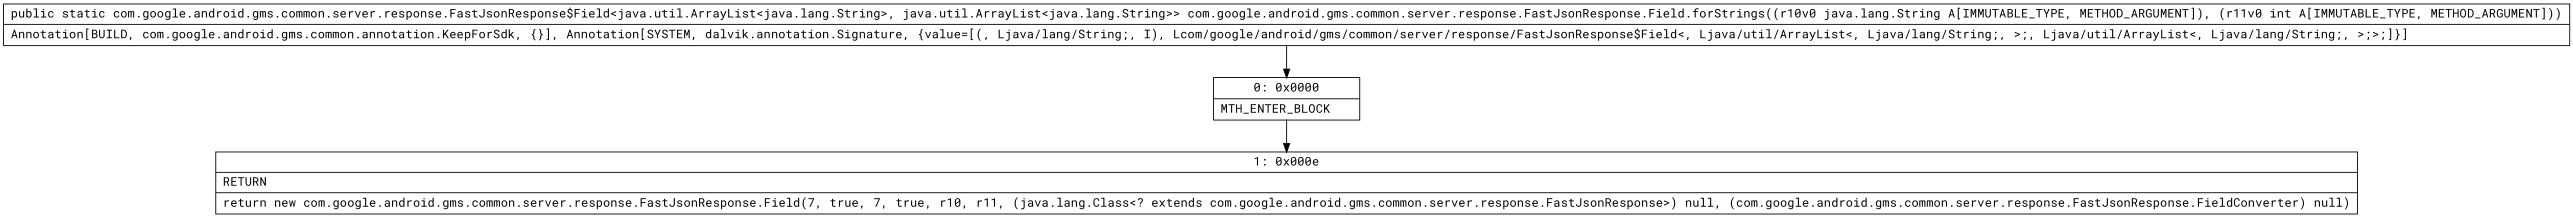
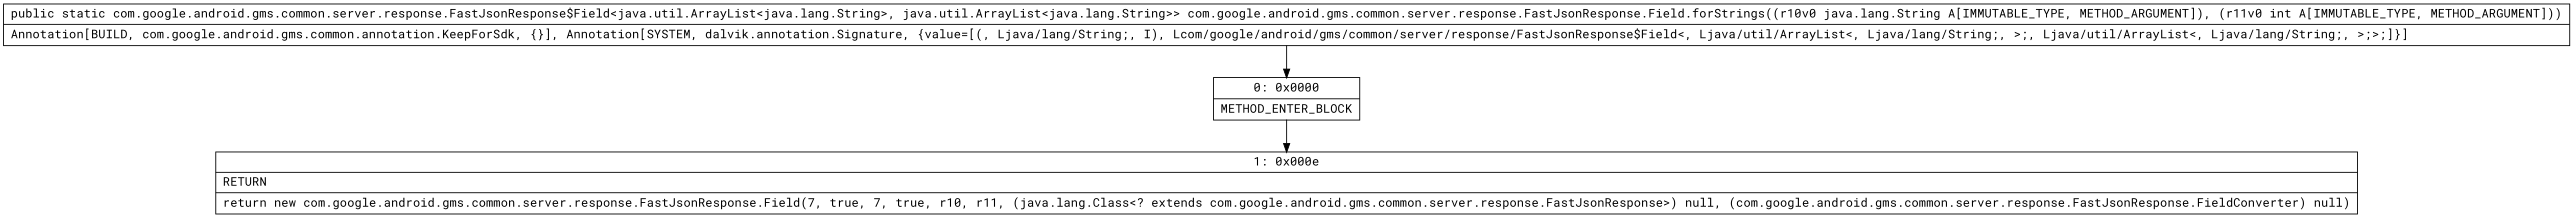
(1276, 109) -> (1287, 109)
